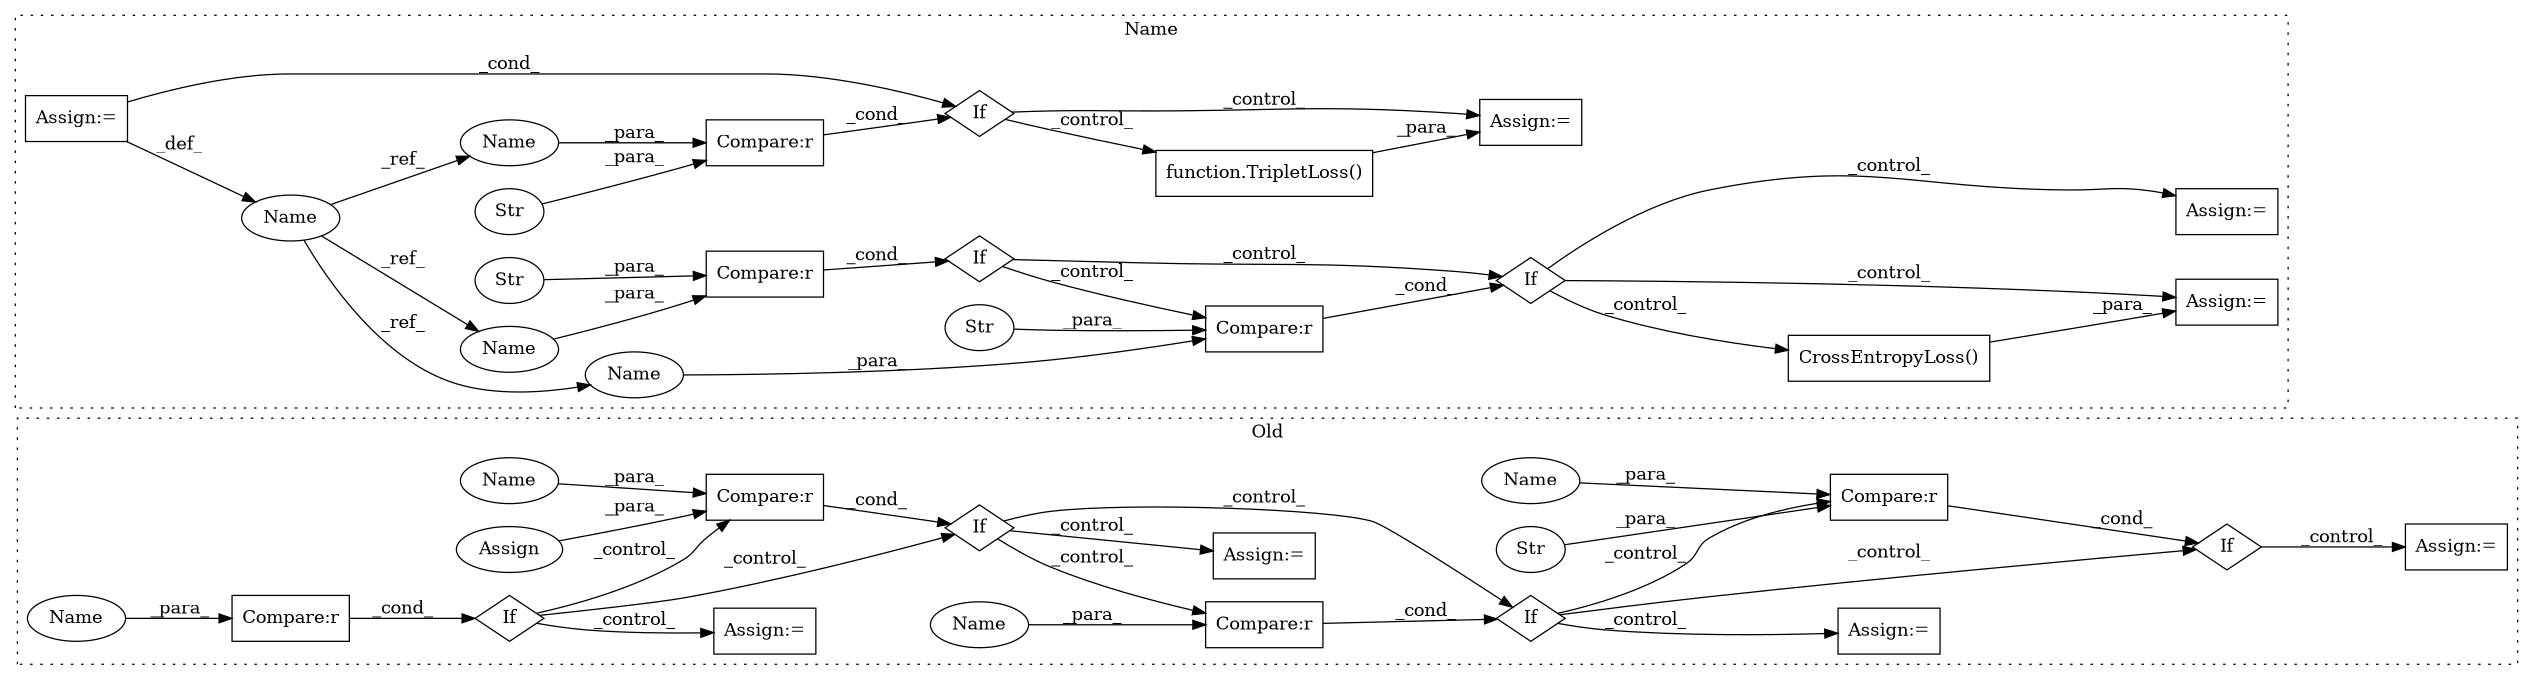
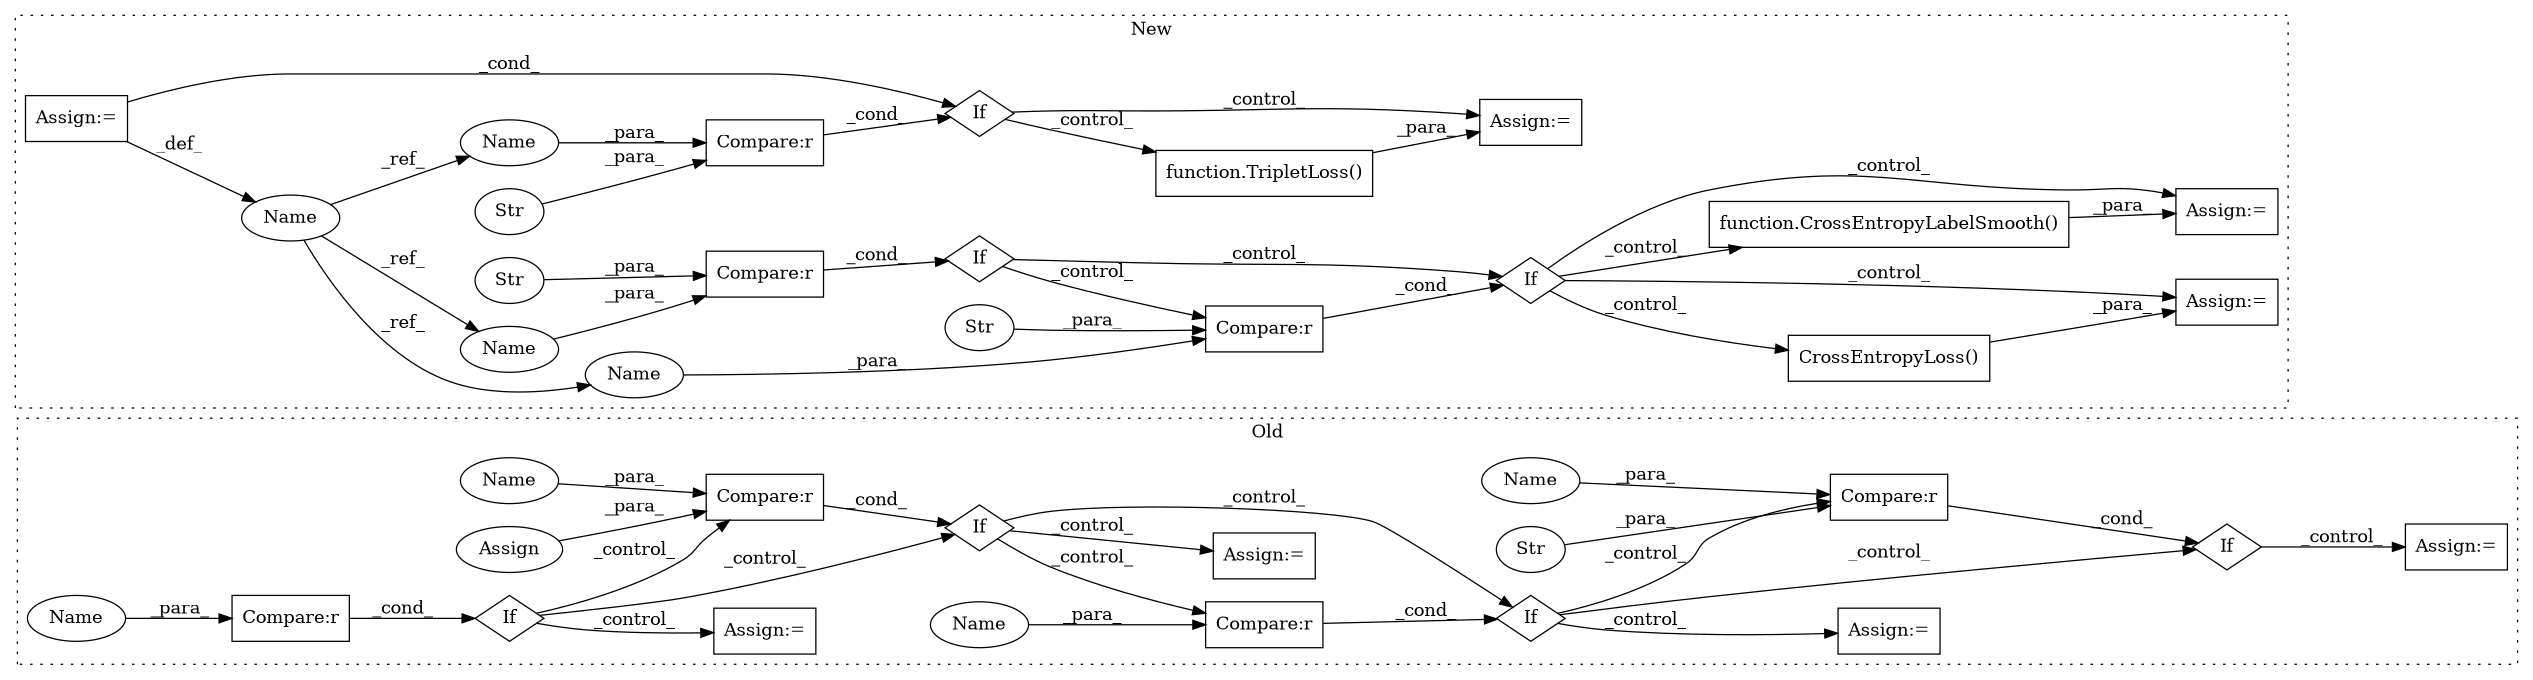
(1152, 30) -> (1152, 30)
none -> (1889, 224)
